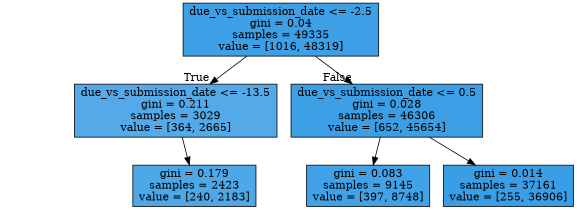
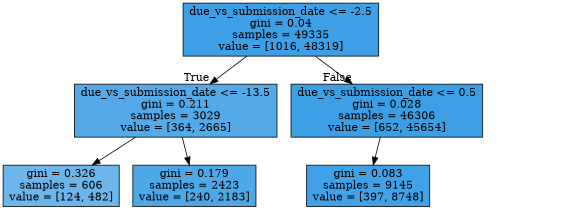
none -> (61, 186)
(508, 186) -> none
